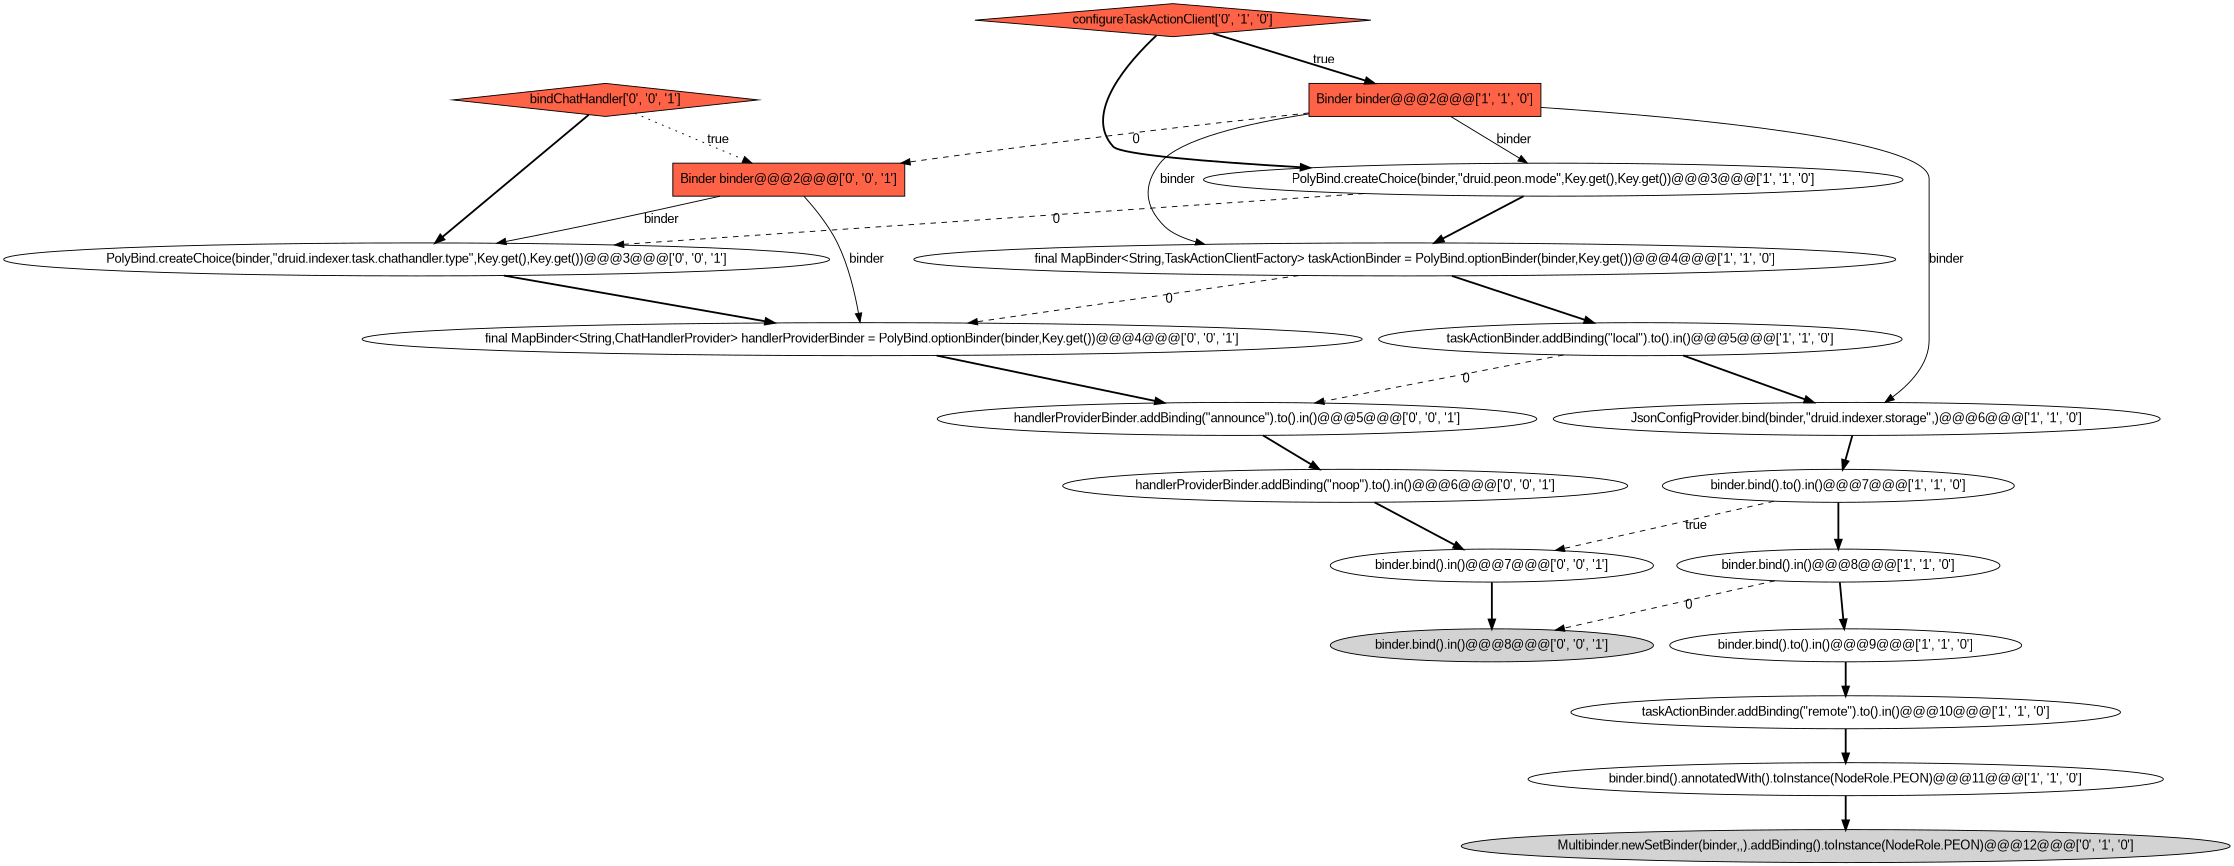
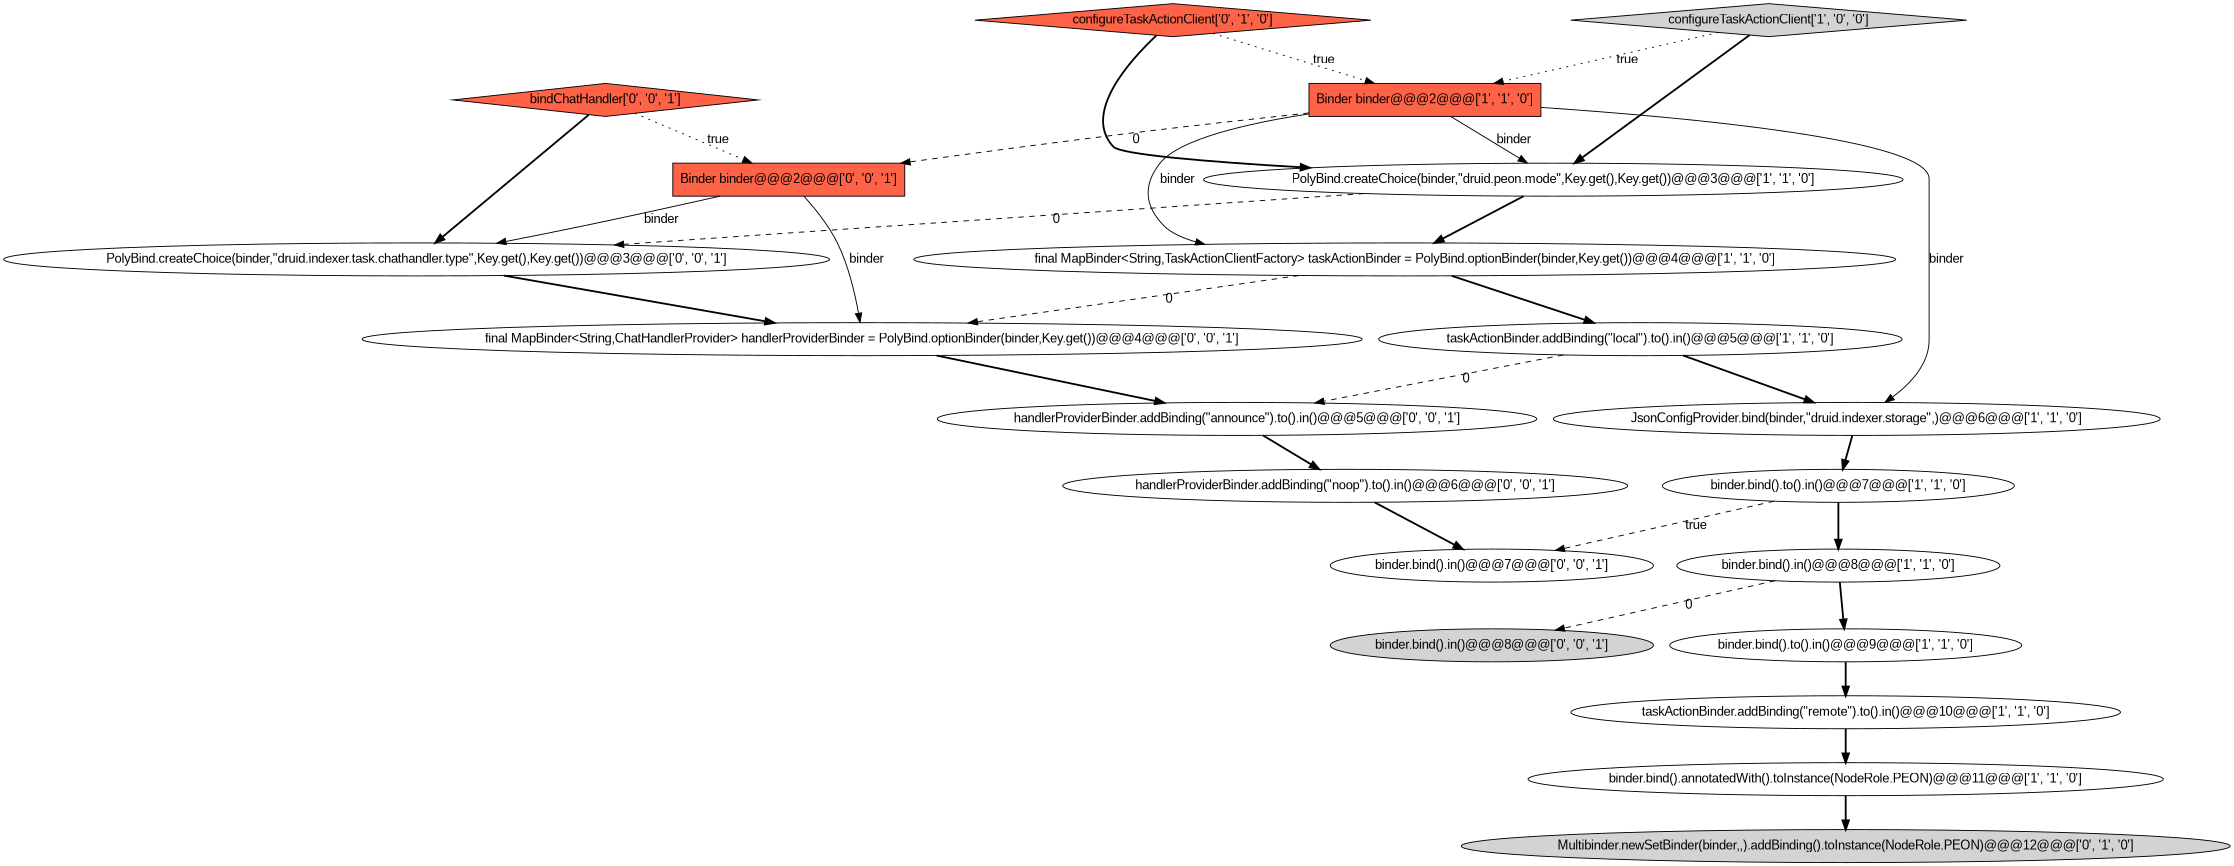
none -> (1769, 20)
(1289, 57) -> (1289, 57)
(1492, 601) -> none
